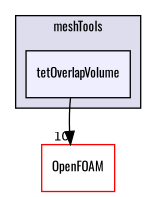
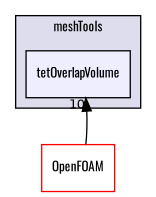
(69, 116) -> (87, 128)
